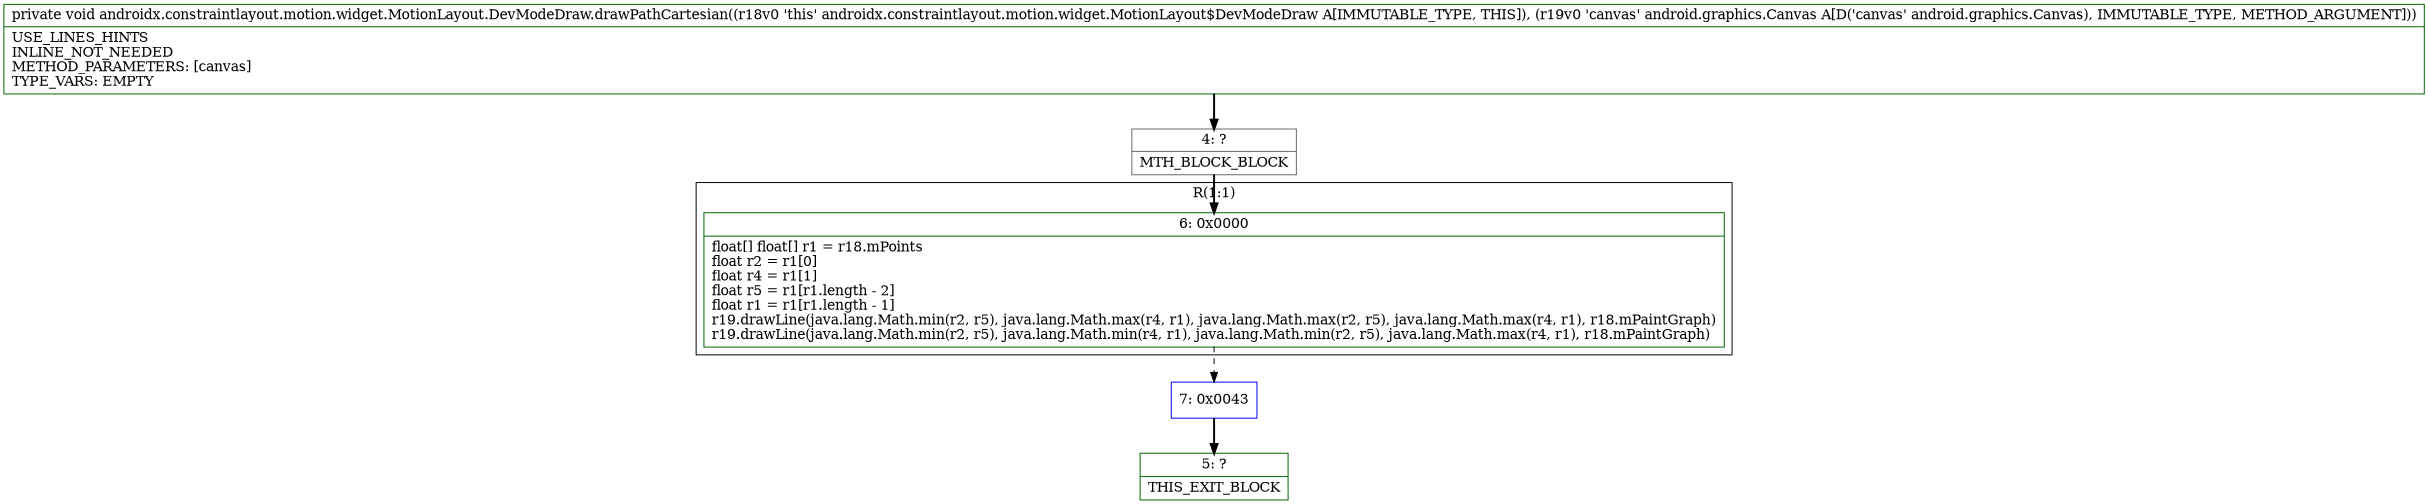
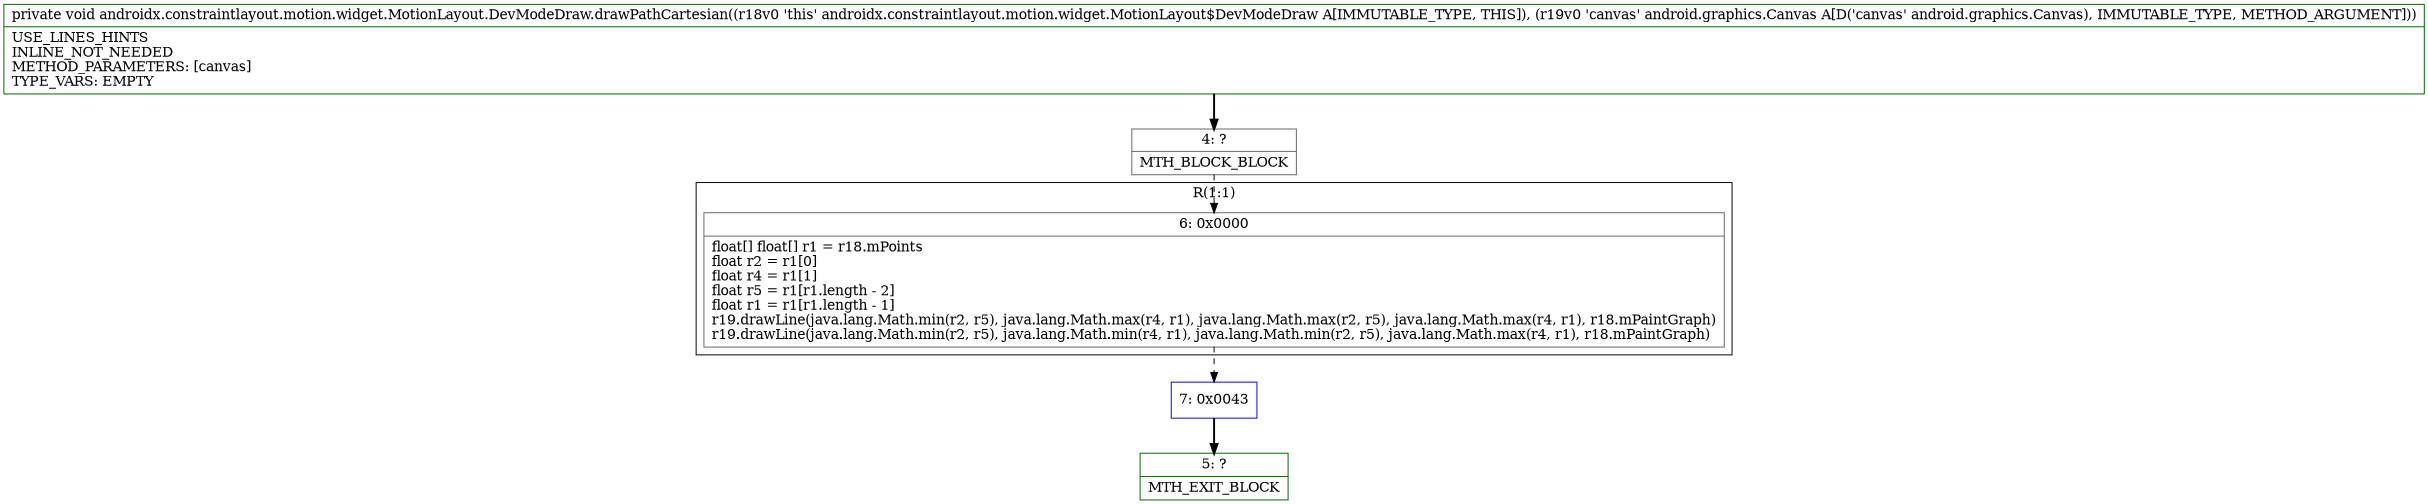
(1214, 189) -> (1214, 189)
(1214, 280) -> (1214, 280)
(1214, 488) -> (1214, 488)
